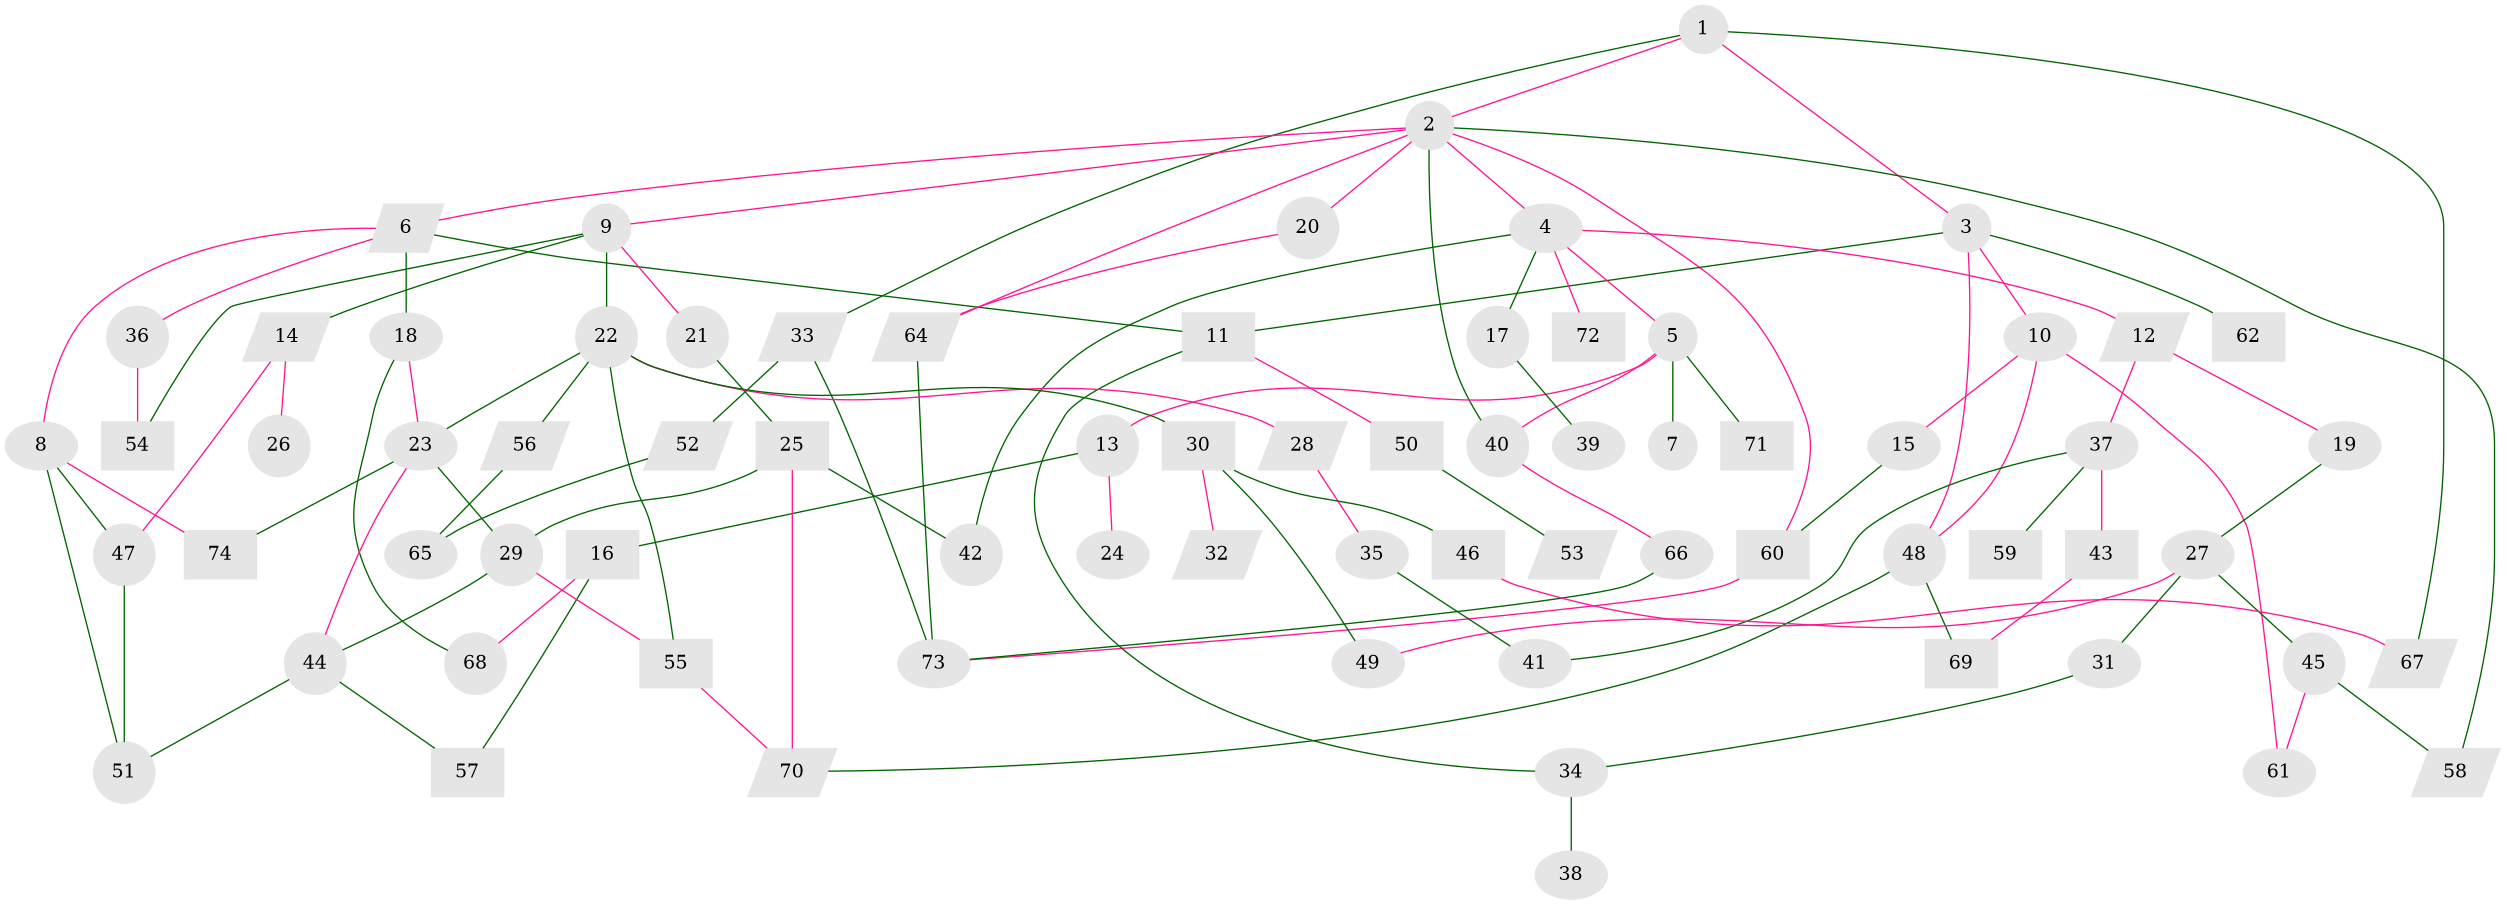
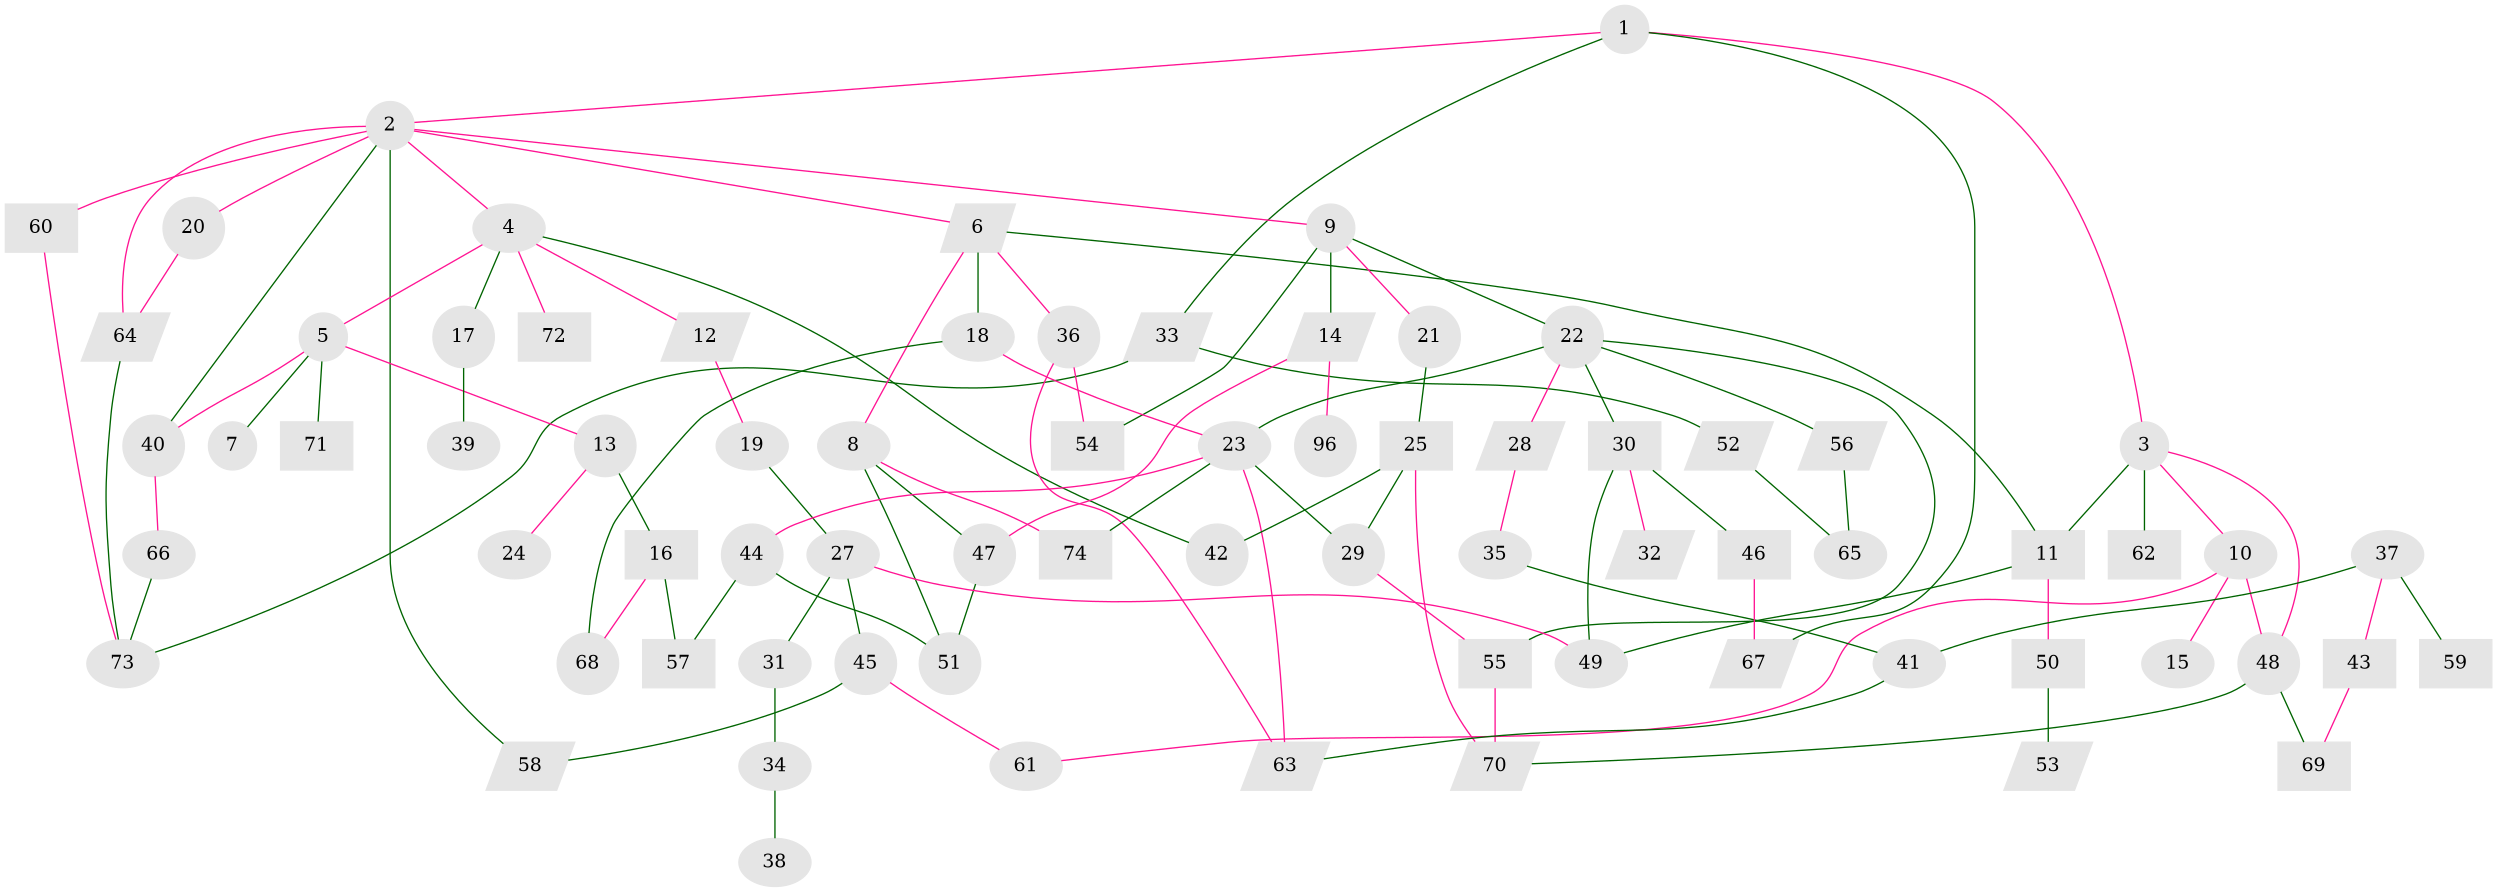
(2126, 384) -> none
(279, 446) -> (1325, 446)
(1842, 498) -> none
(416, 614) -> none
(1137, 658) -> (1906, 593)
none -> (1285, 766)
